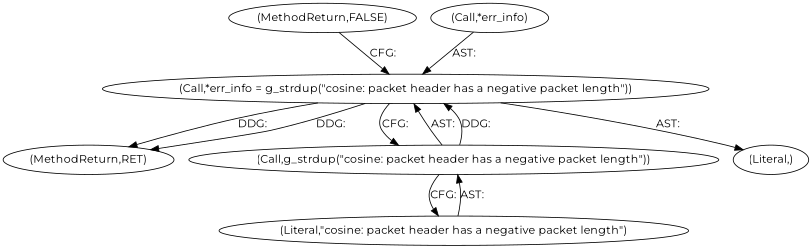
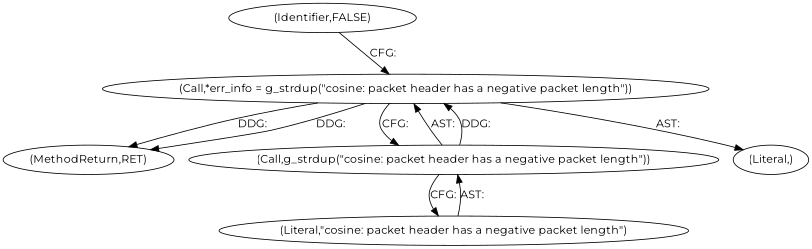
(323, 18) -> (323, 18)
(490, 18) -> none
